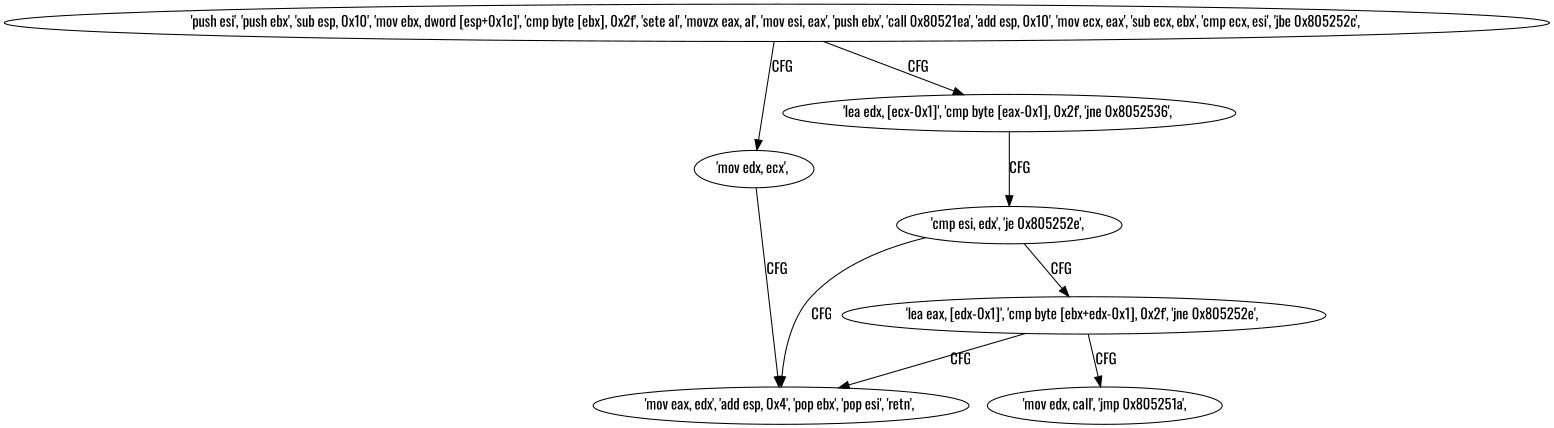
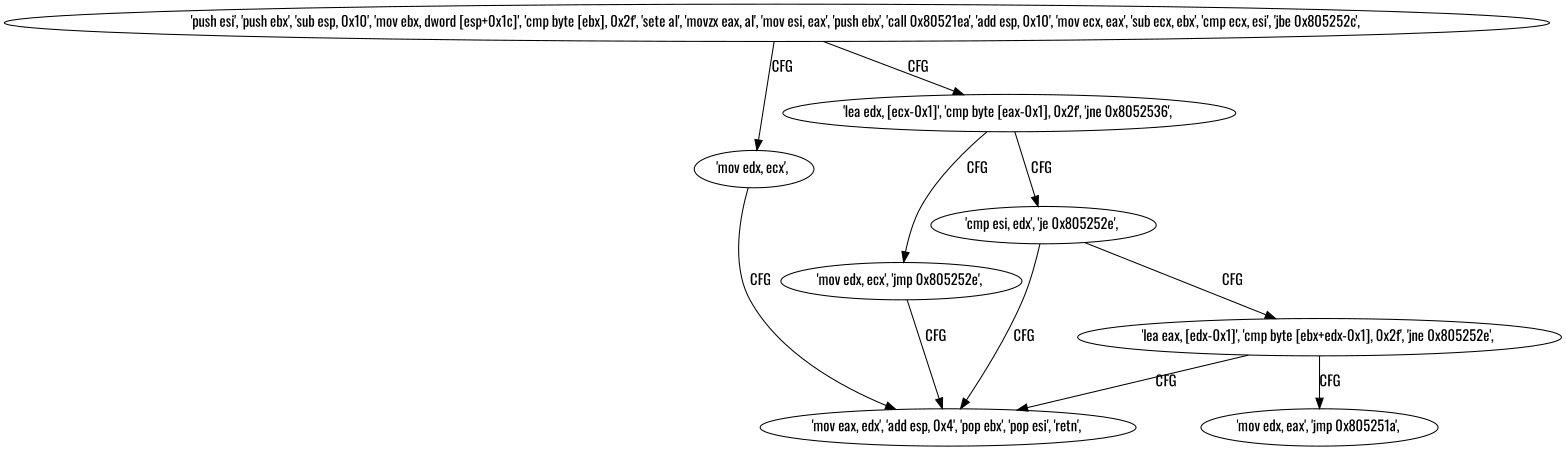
none -> (901, 281)
(1105, 406) -> (1319, 427)
